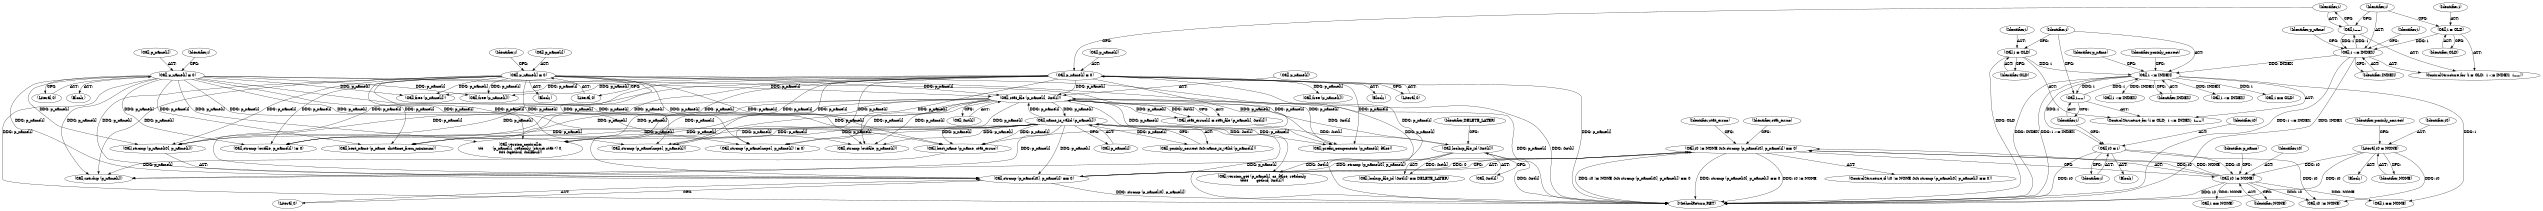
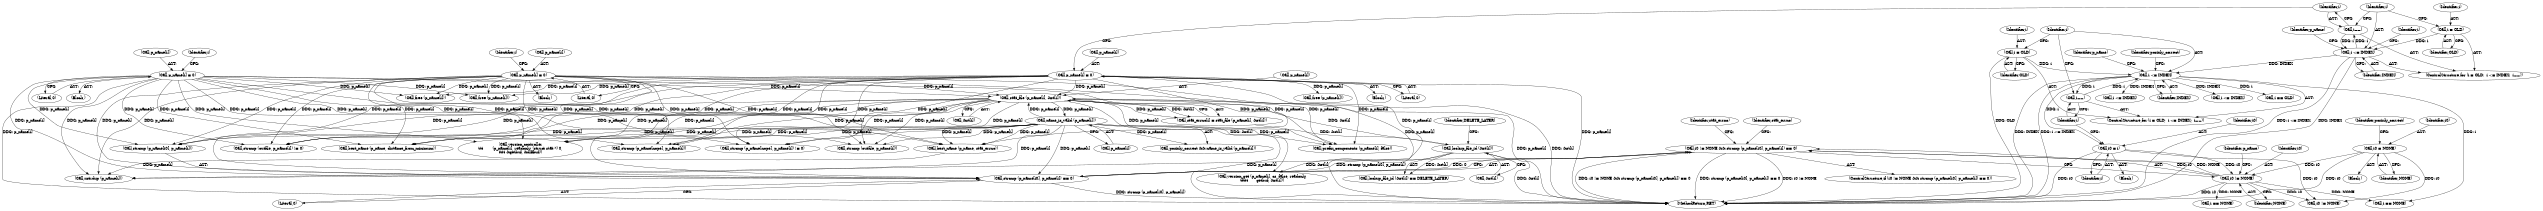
(1171, 131) -> none
(2380, 149) -> (2380, 149)
